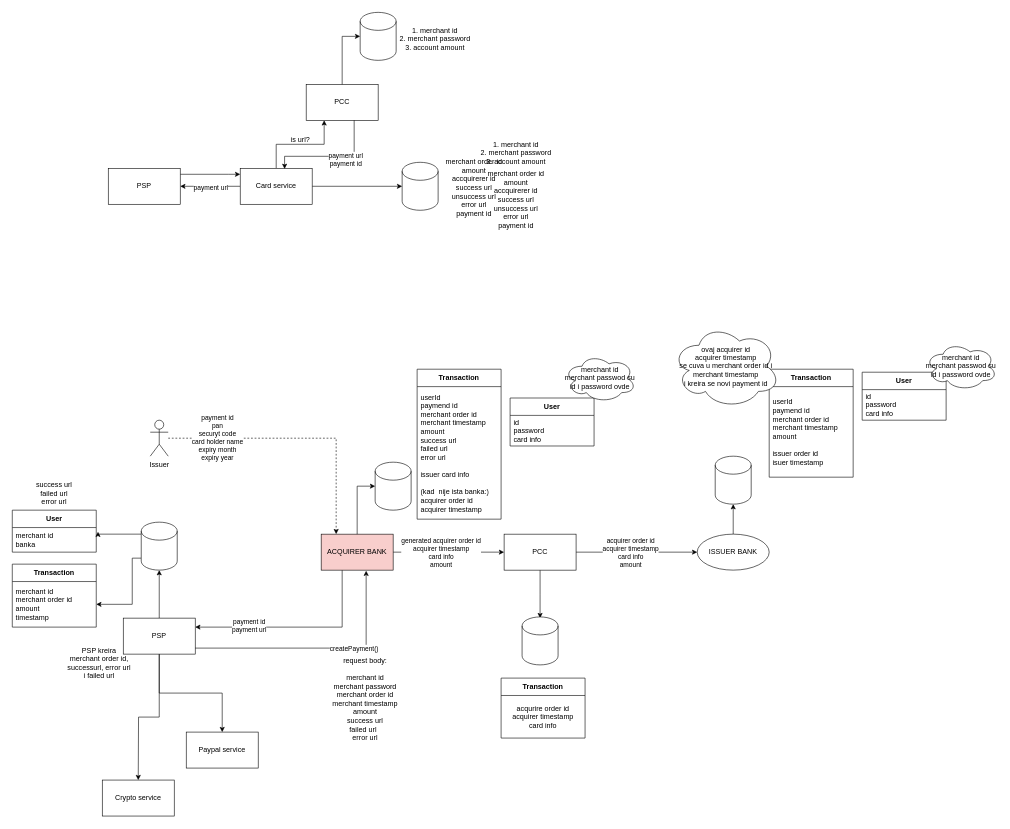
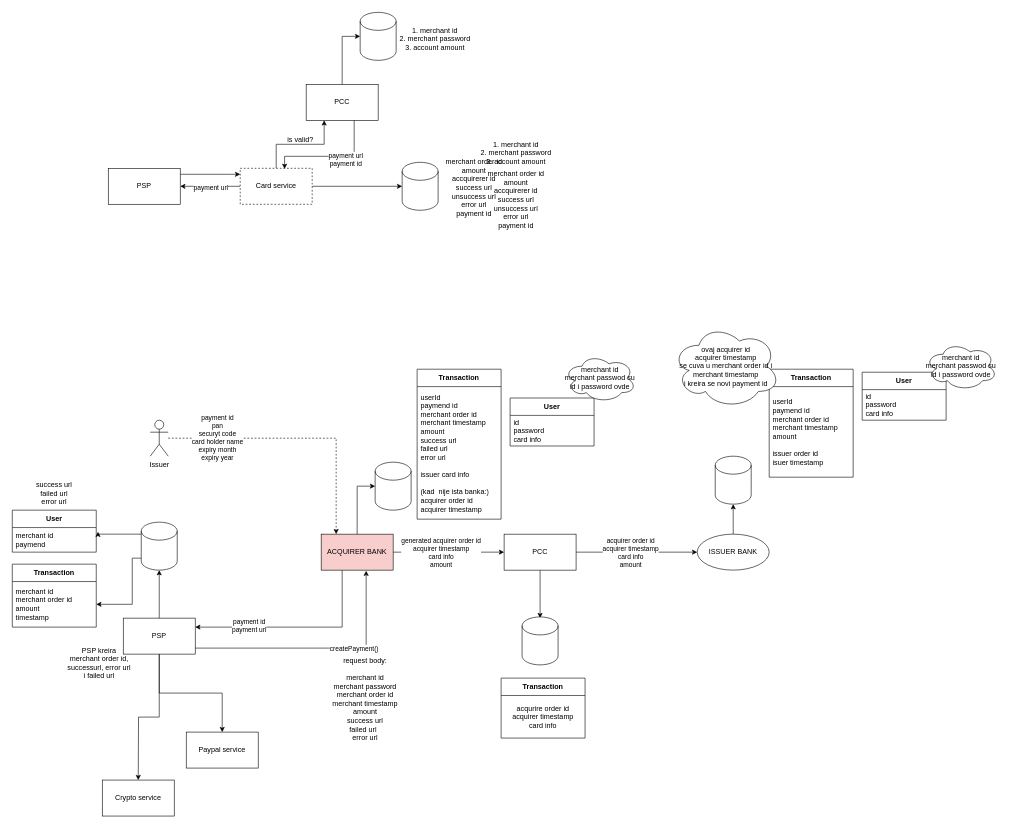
(301, 140) -> (301, 140)
(276, 186) -> (276, 186)
(36, 540) -> (36, 540)
